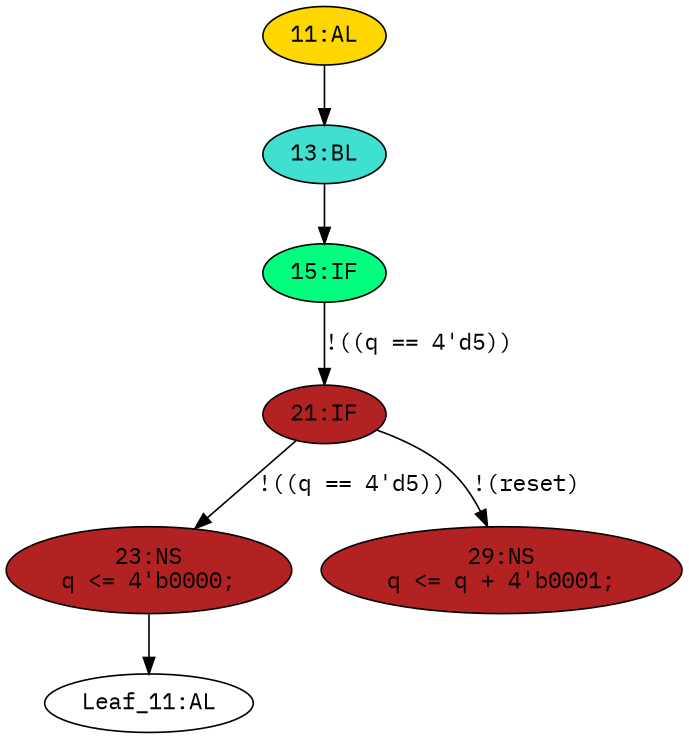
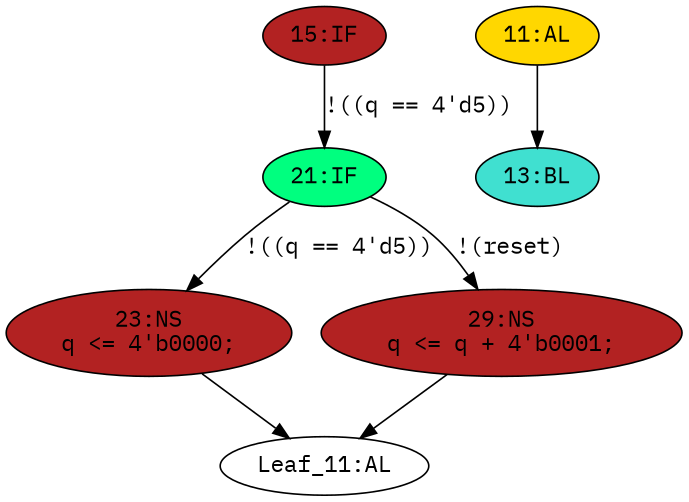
(324, 206) -> none
(324, 273) -> (324, 36)
none -> (410, 401)
(324, 414) -> (324, 177)
